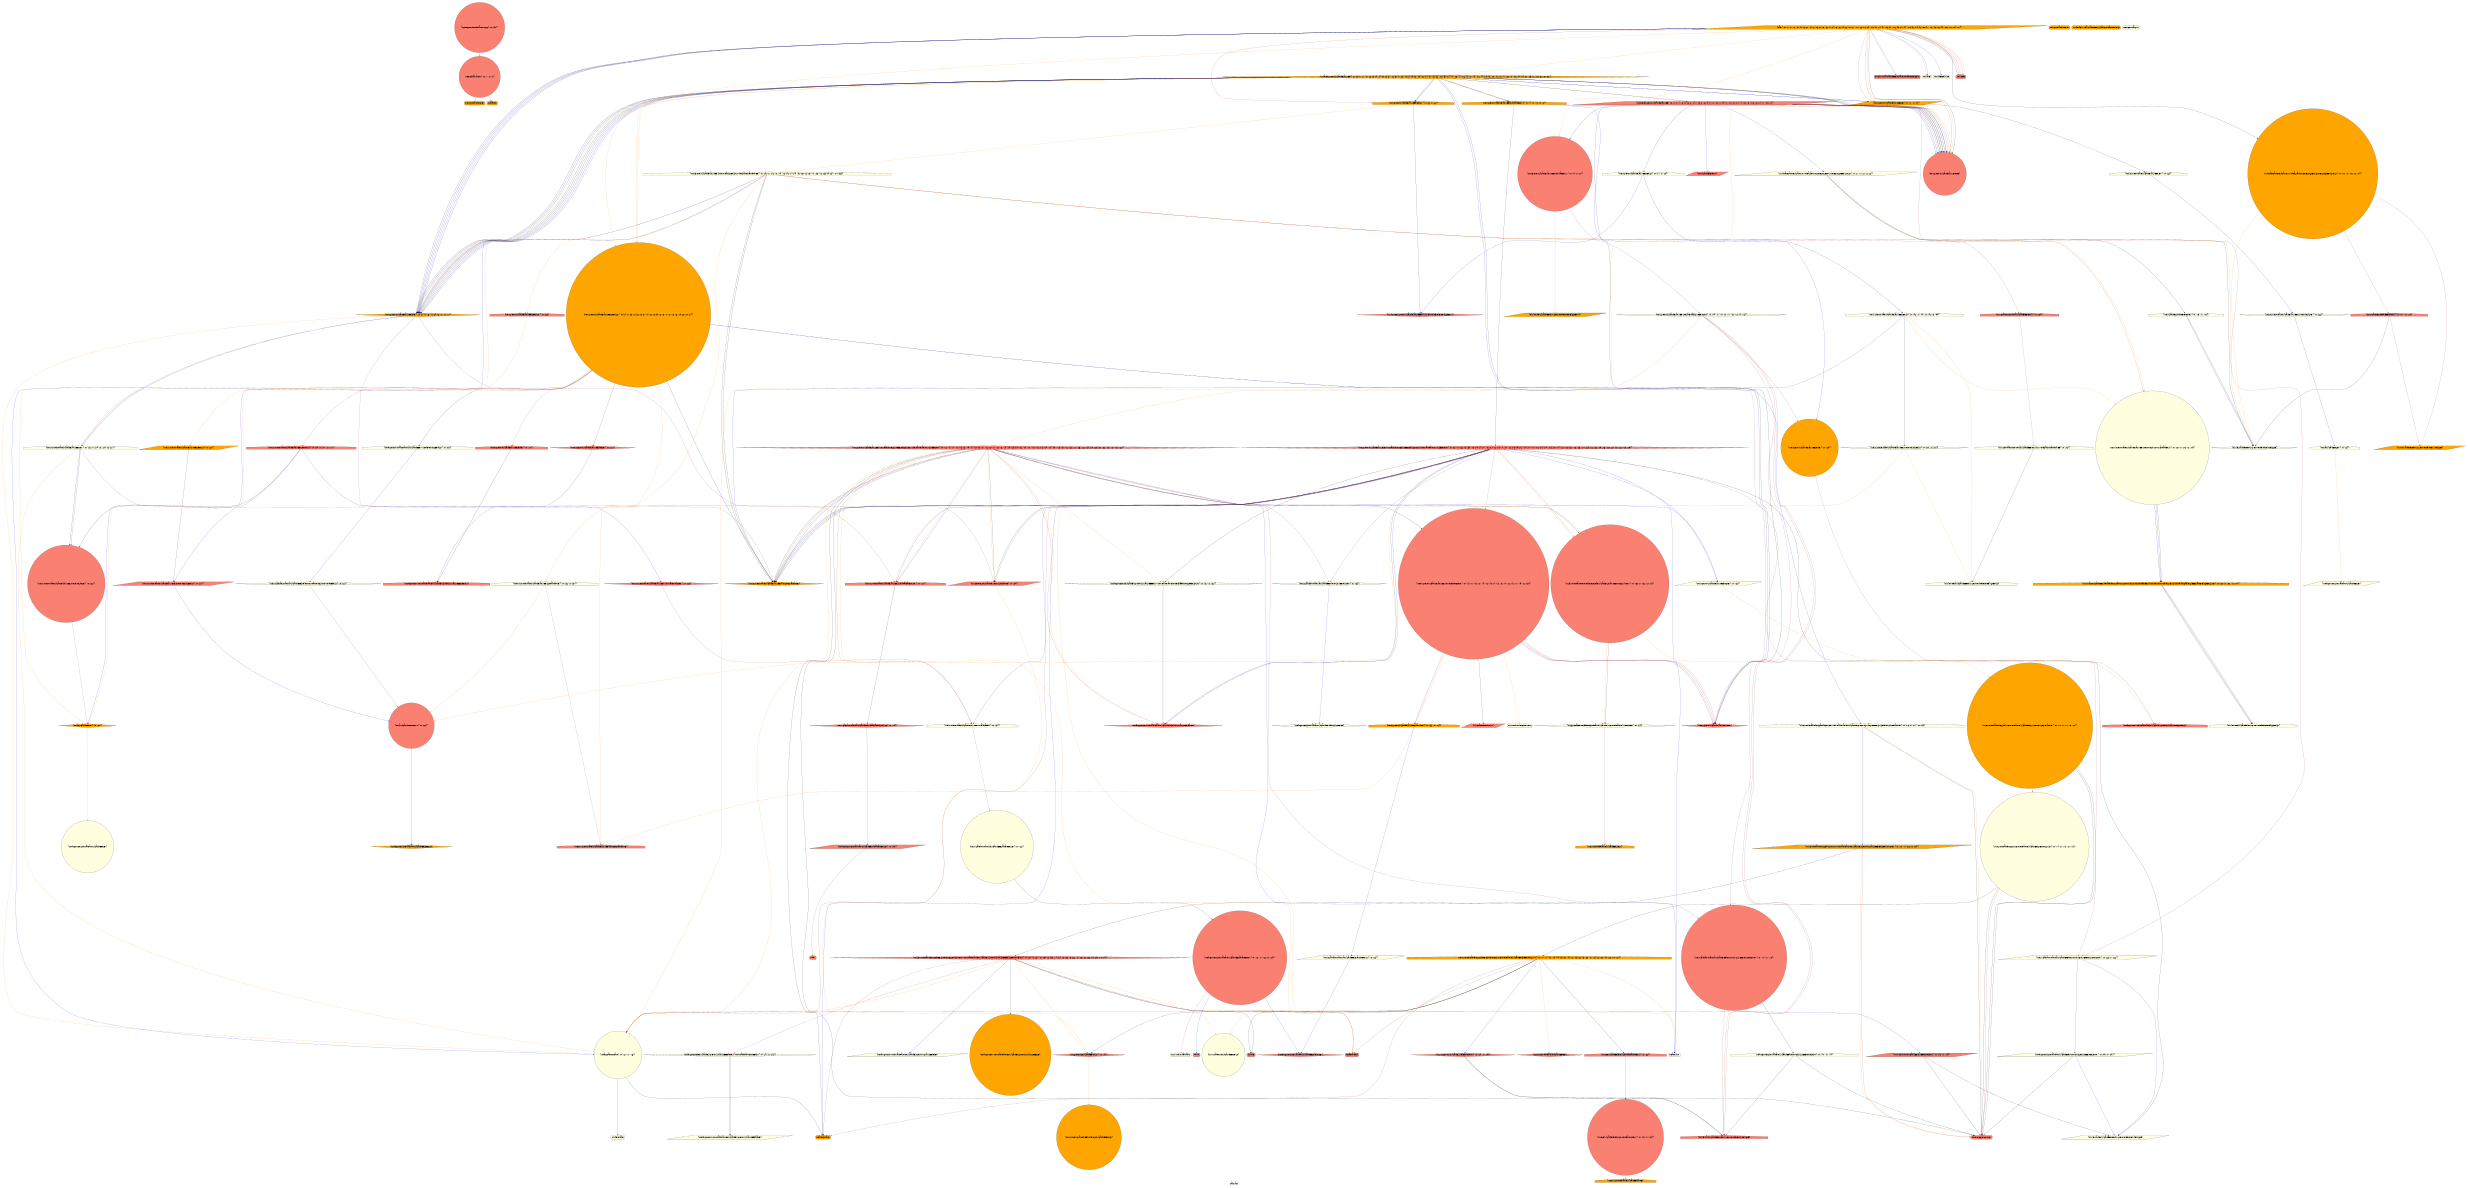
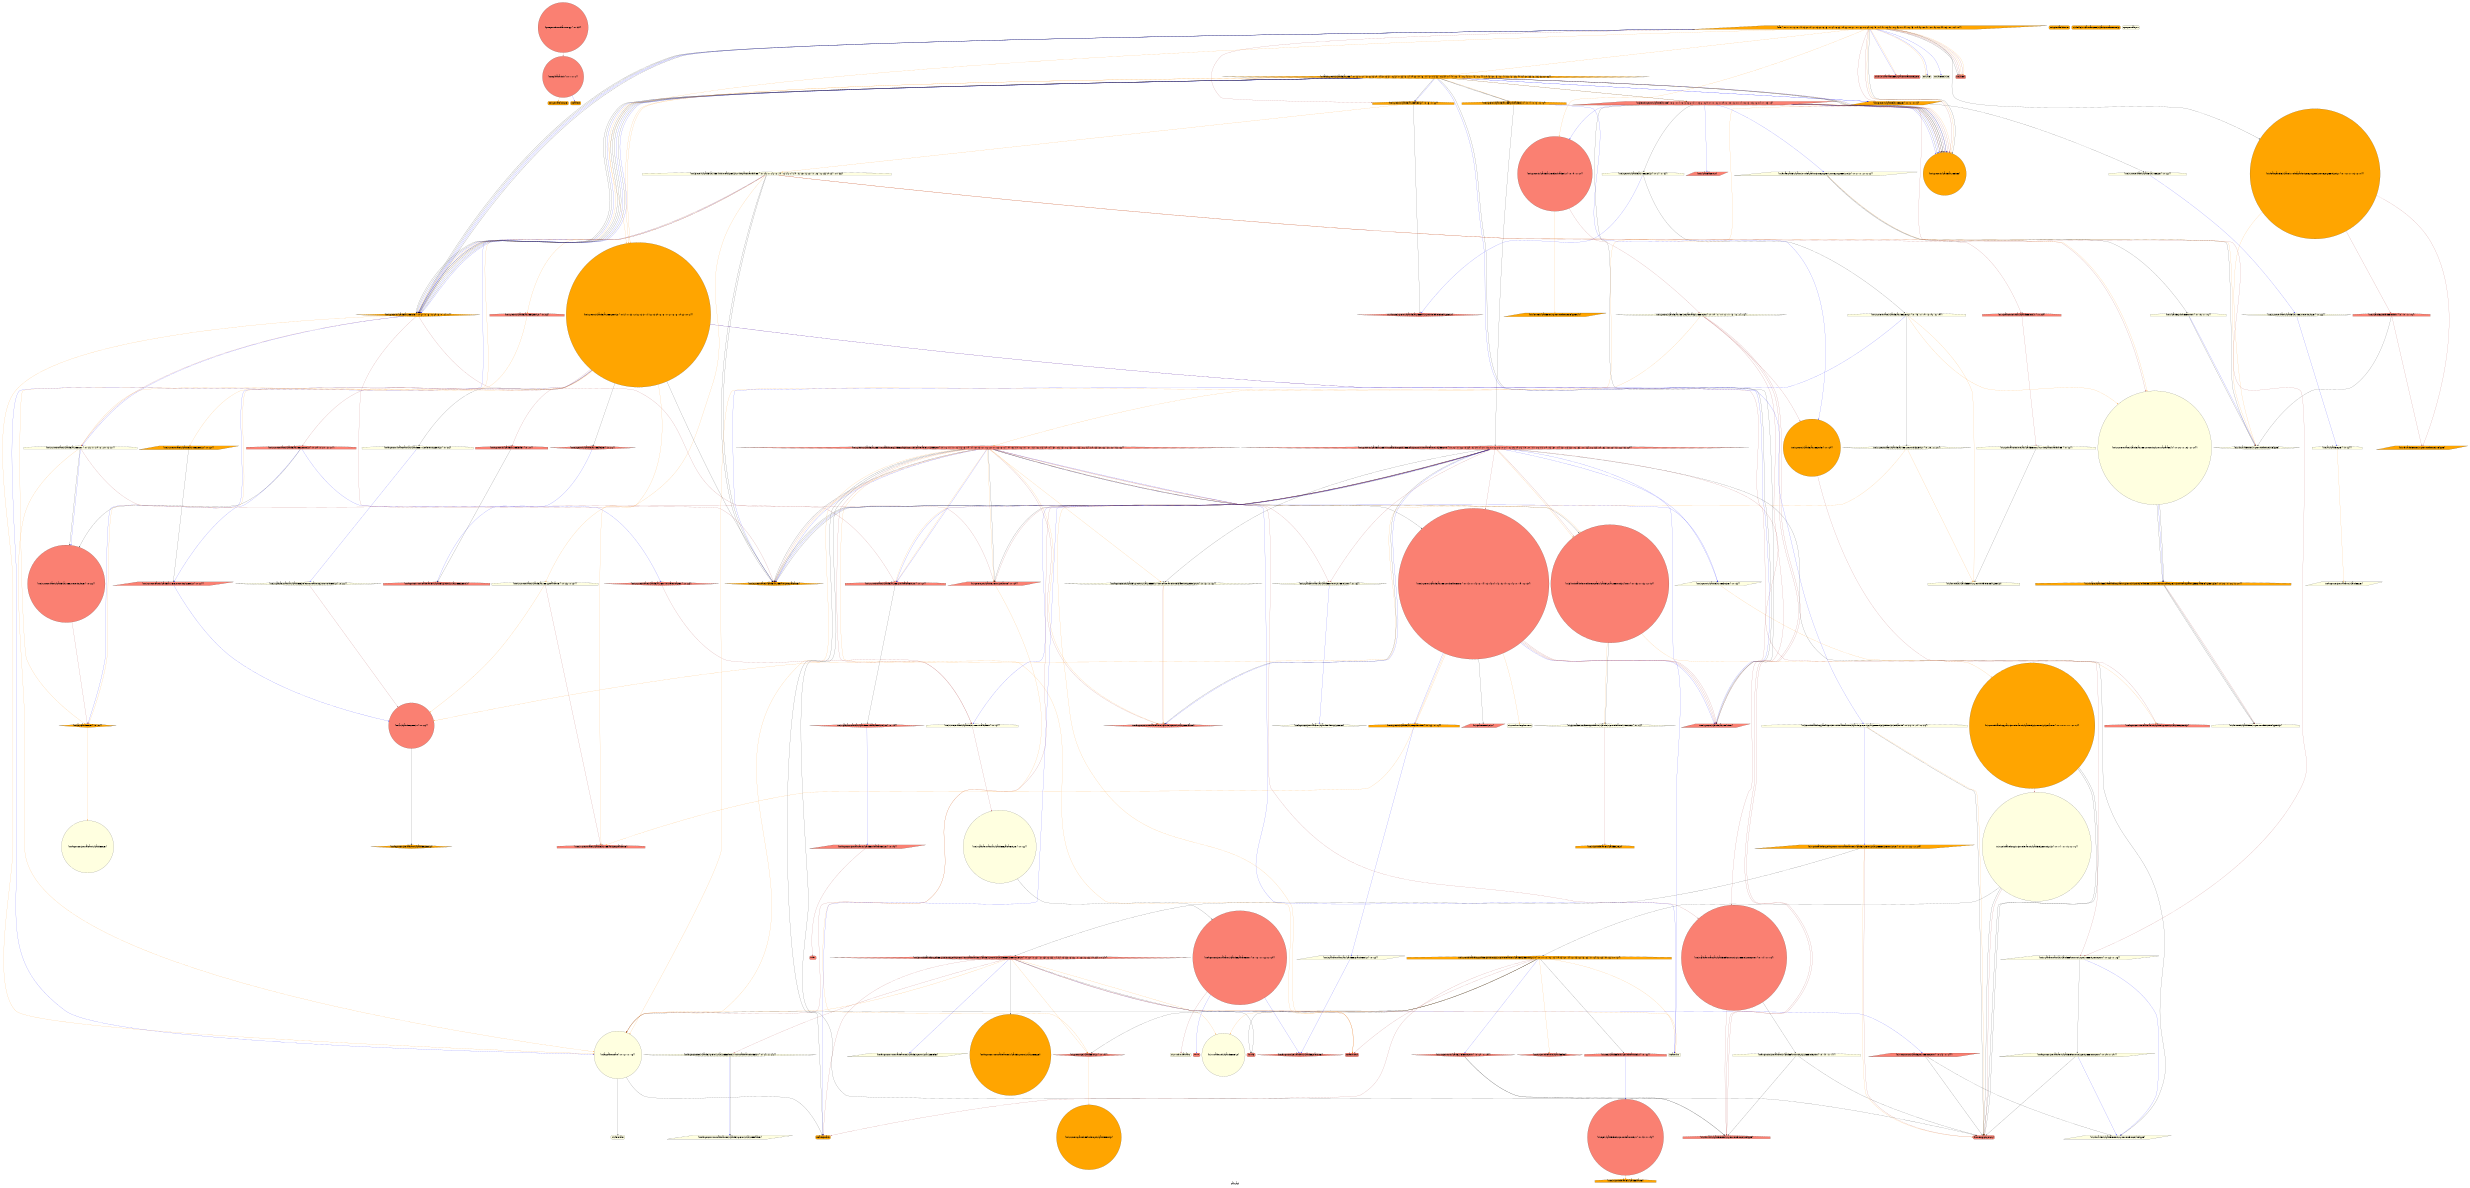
(1945, 174) -> (1945, 174)
(1715, 726) -> (1716, 726)
